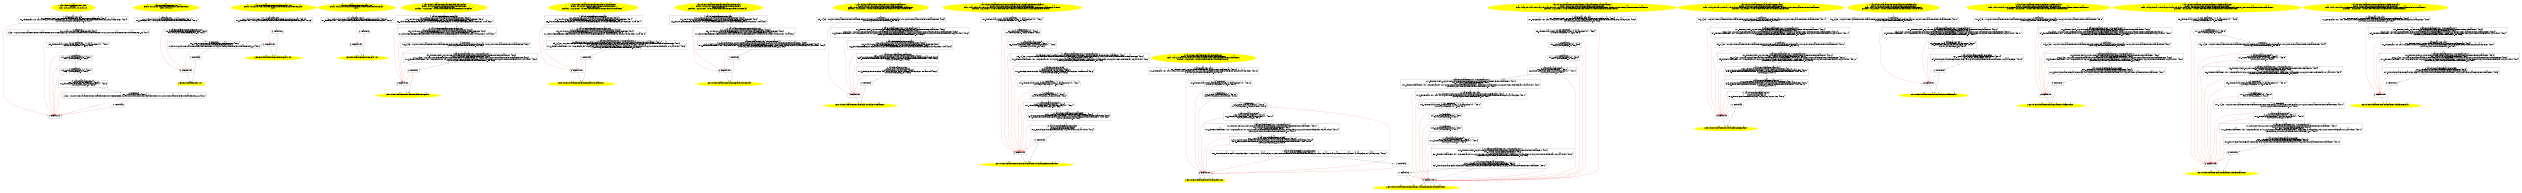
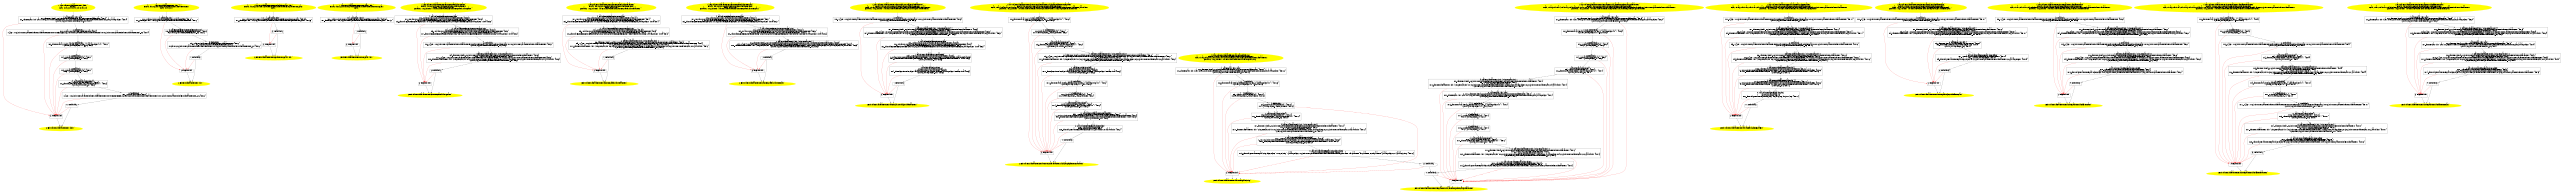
(191, 84) -> (191, 84)
none -> (61, 129)
(1205, 181) -> (1232, 181)
